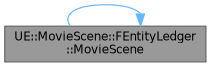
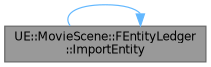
(105, 44) -> (105, 44)
